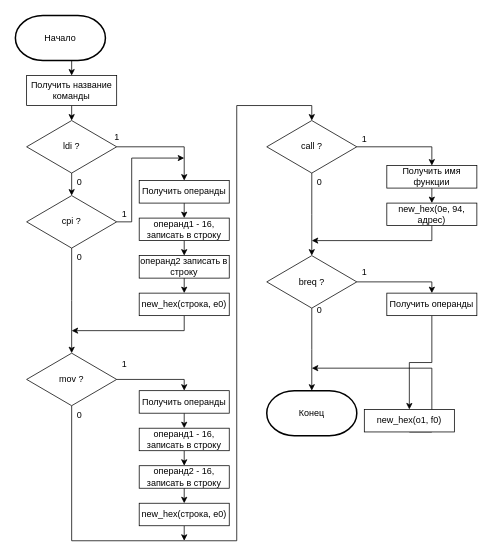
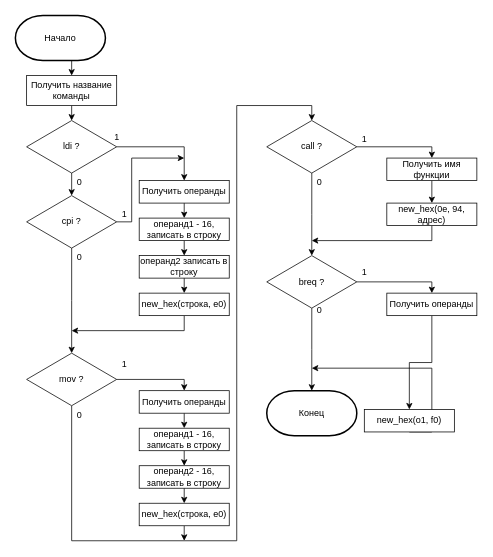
(432, 177) -> (432, 169)
